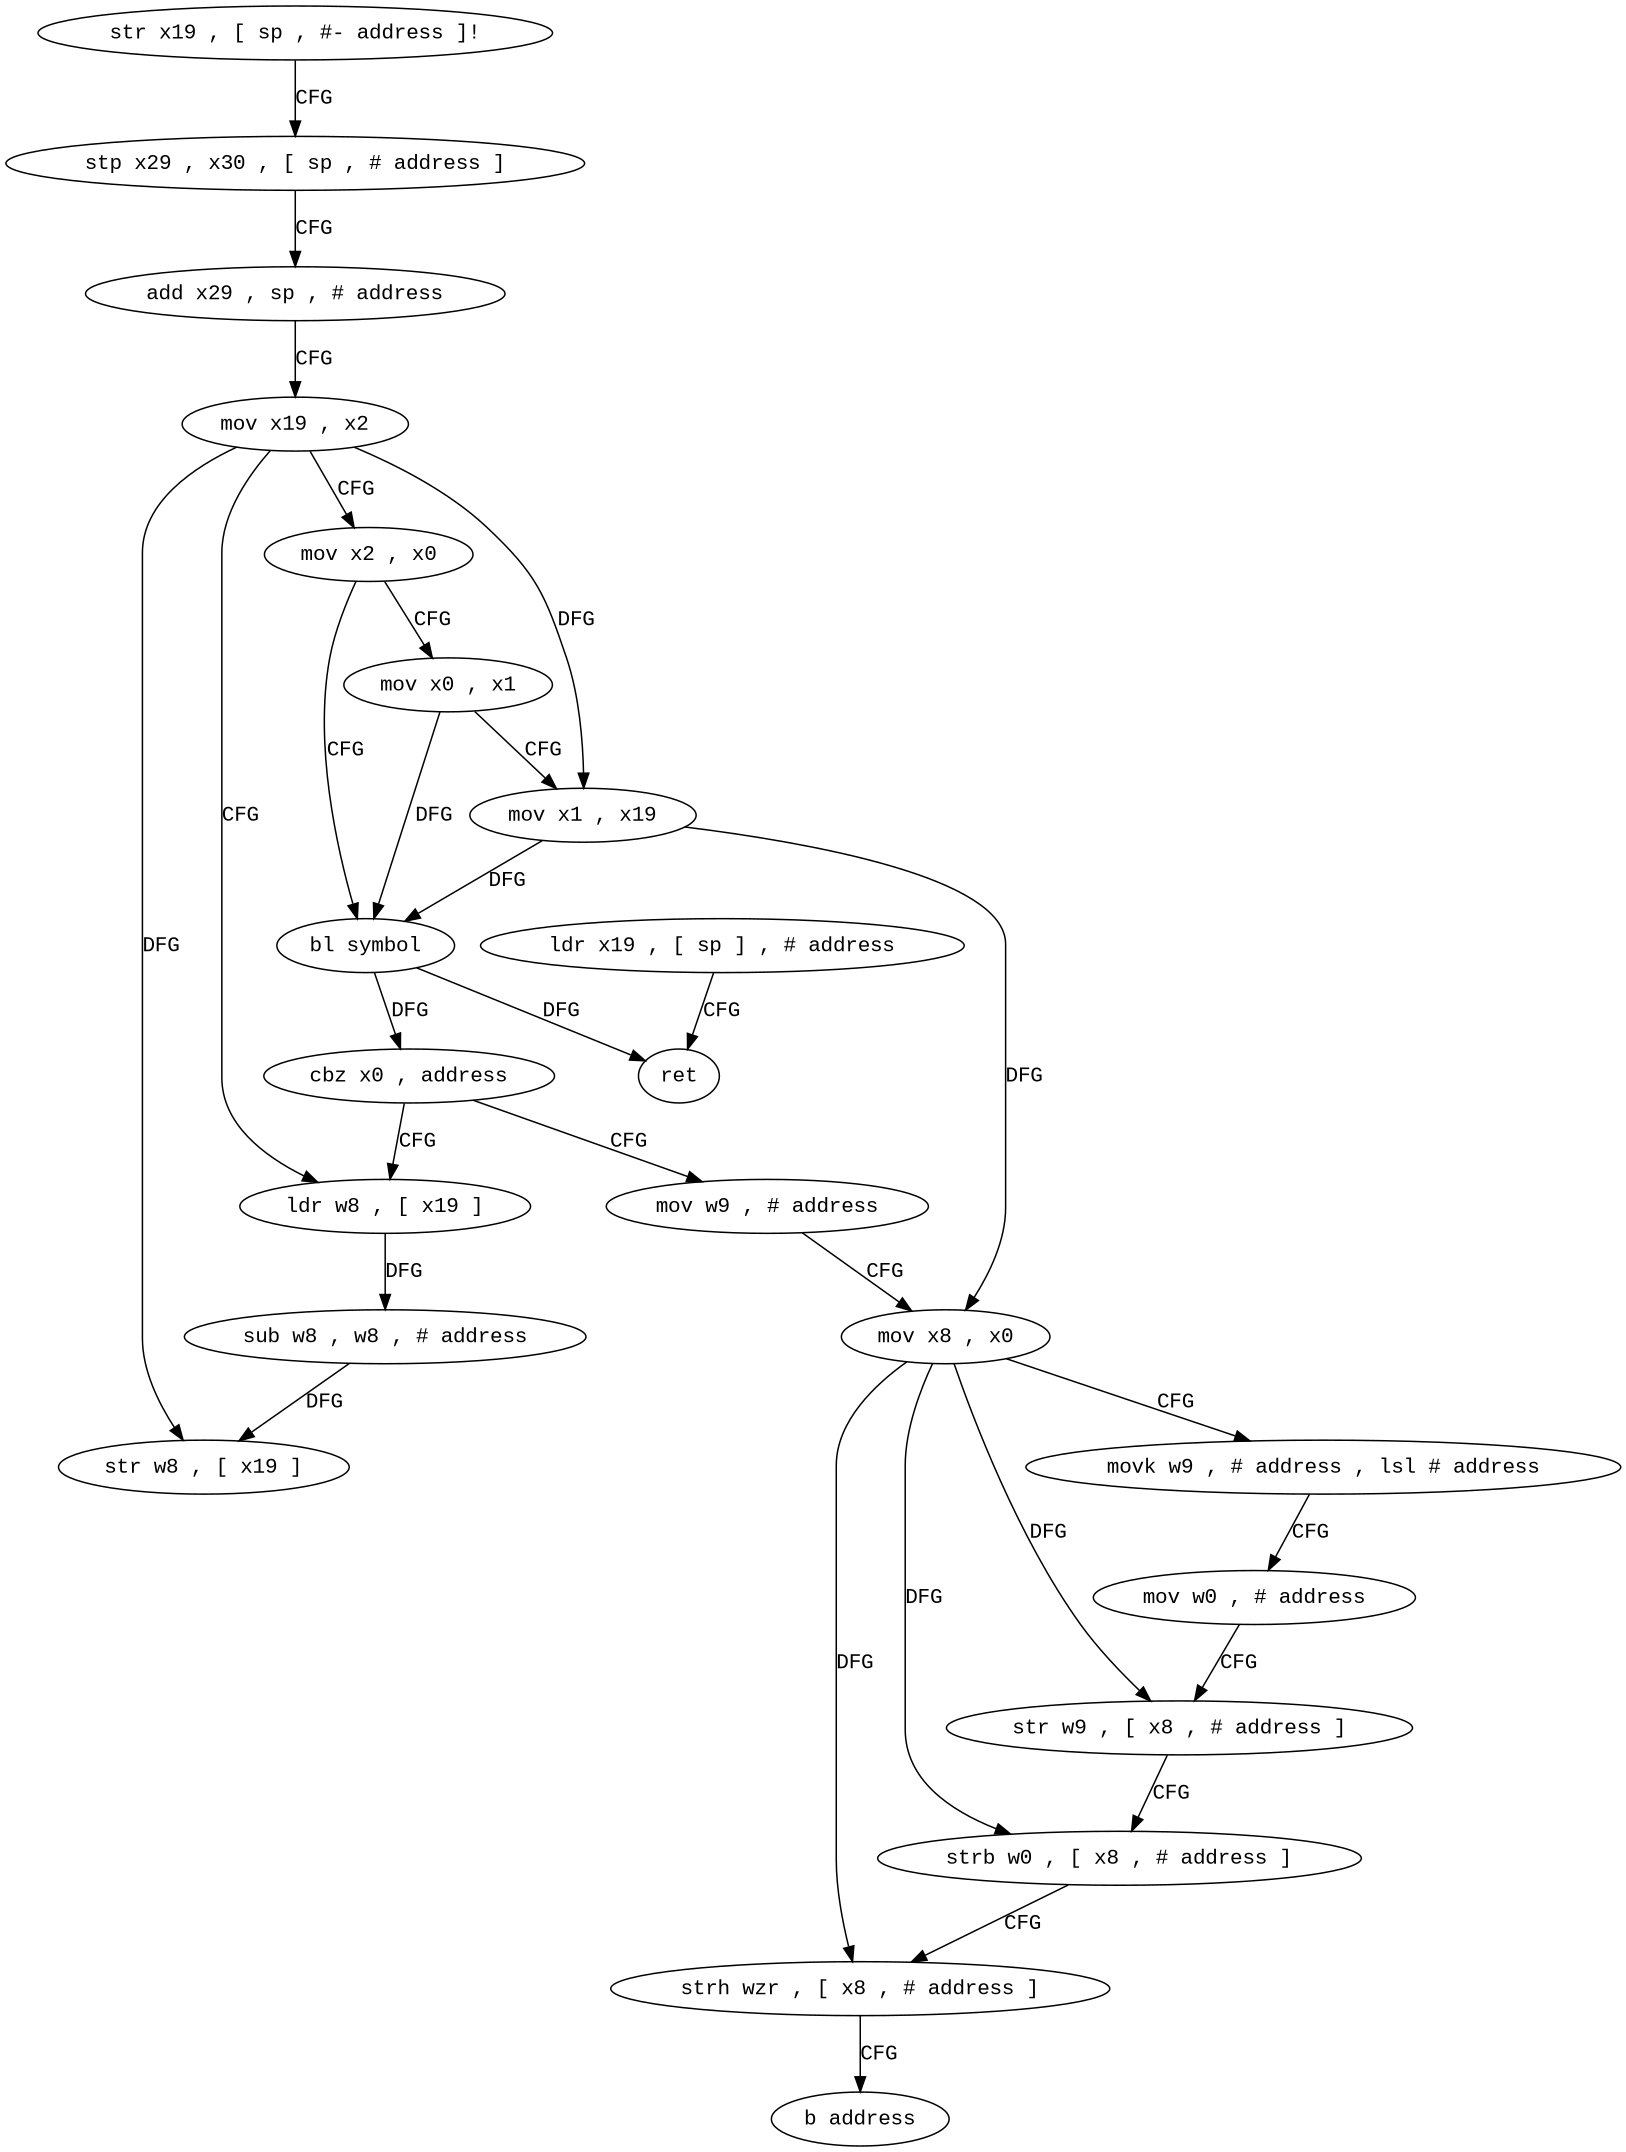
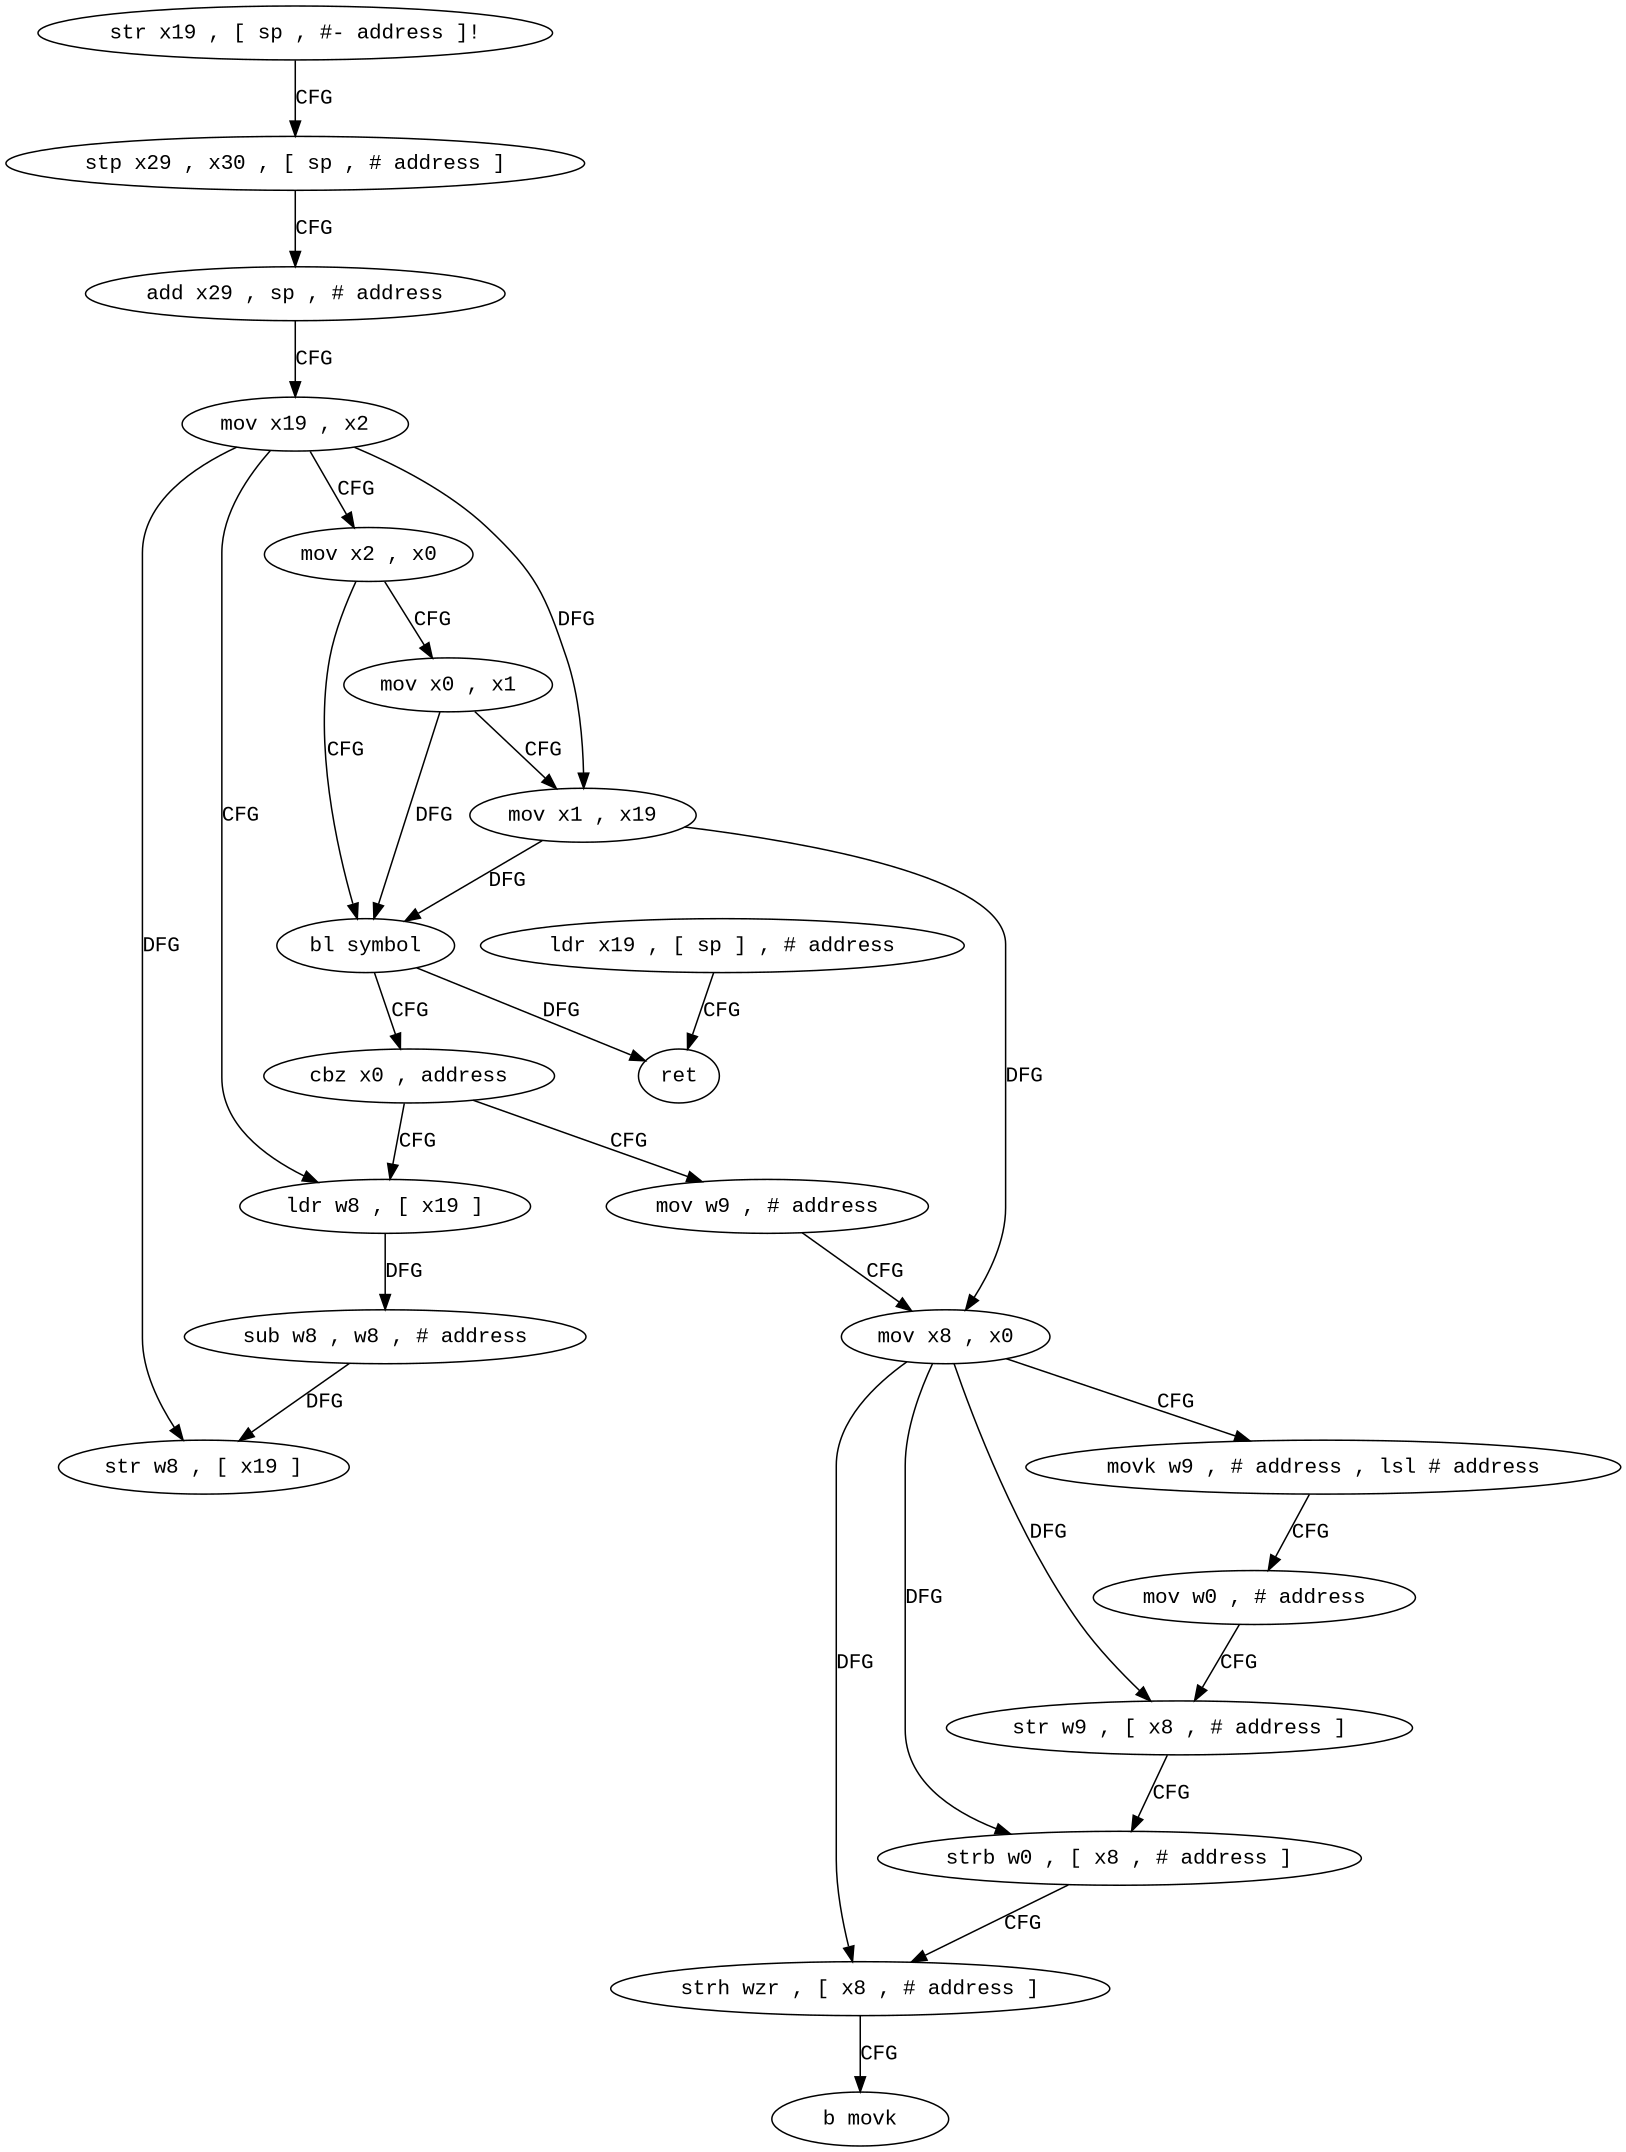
(410, 1011) -> (410, 1011)
(860, 2119) -> (860, 2119)
